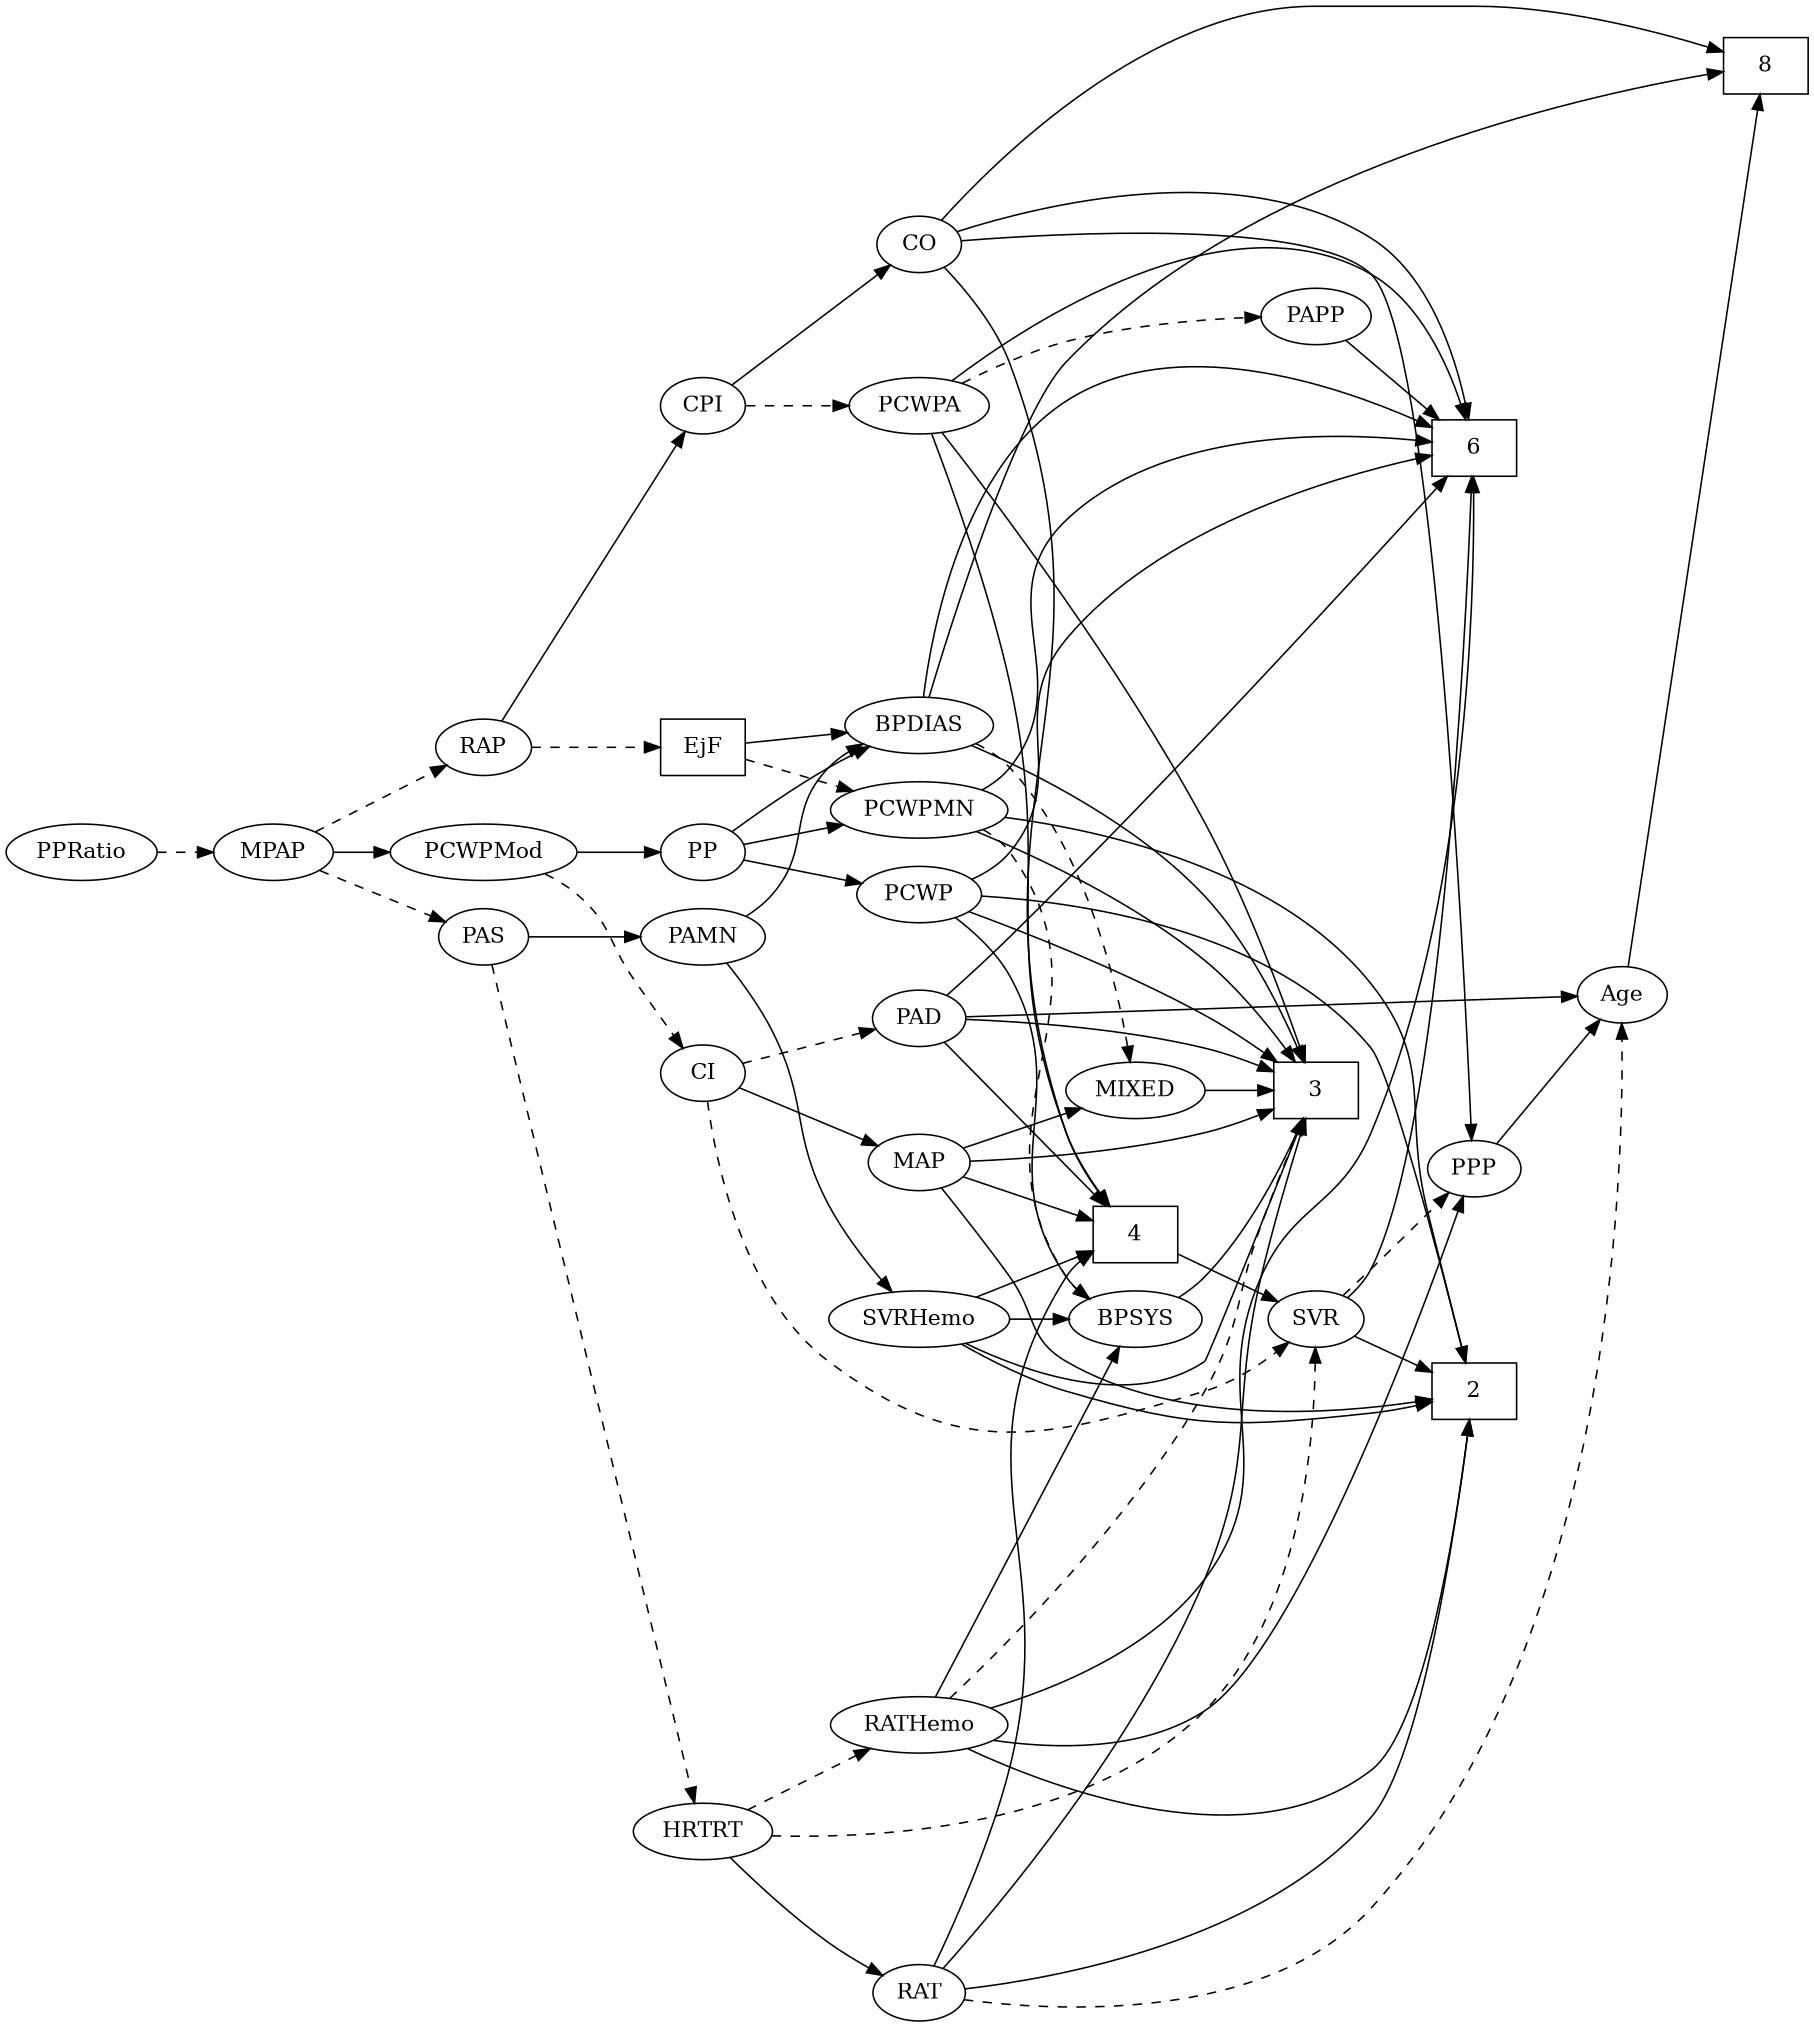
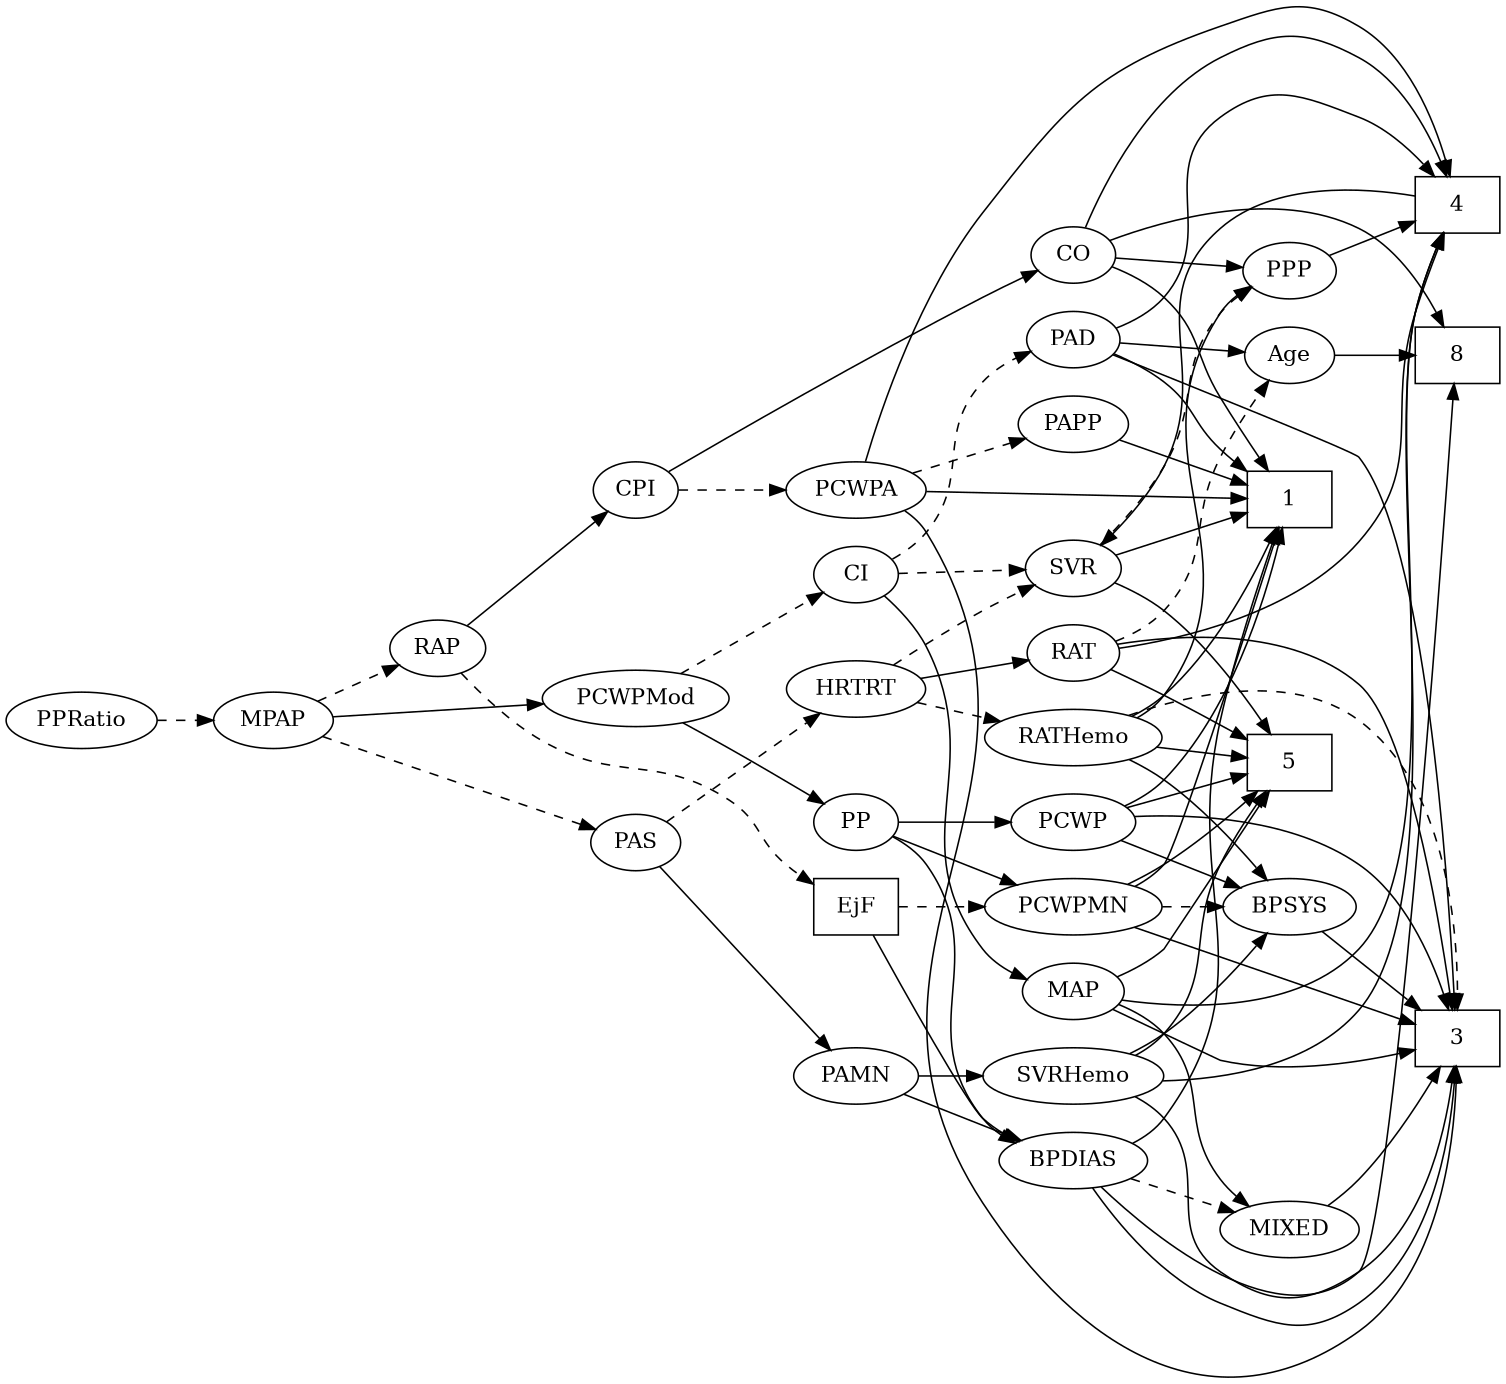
(1474, 448) -> (1290, 499)
(1543, 1088) -> (1363, 242)
(1474, 1391) -> (1290, 763)
